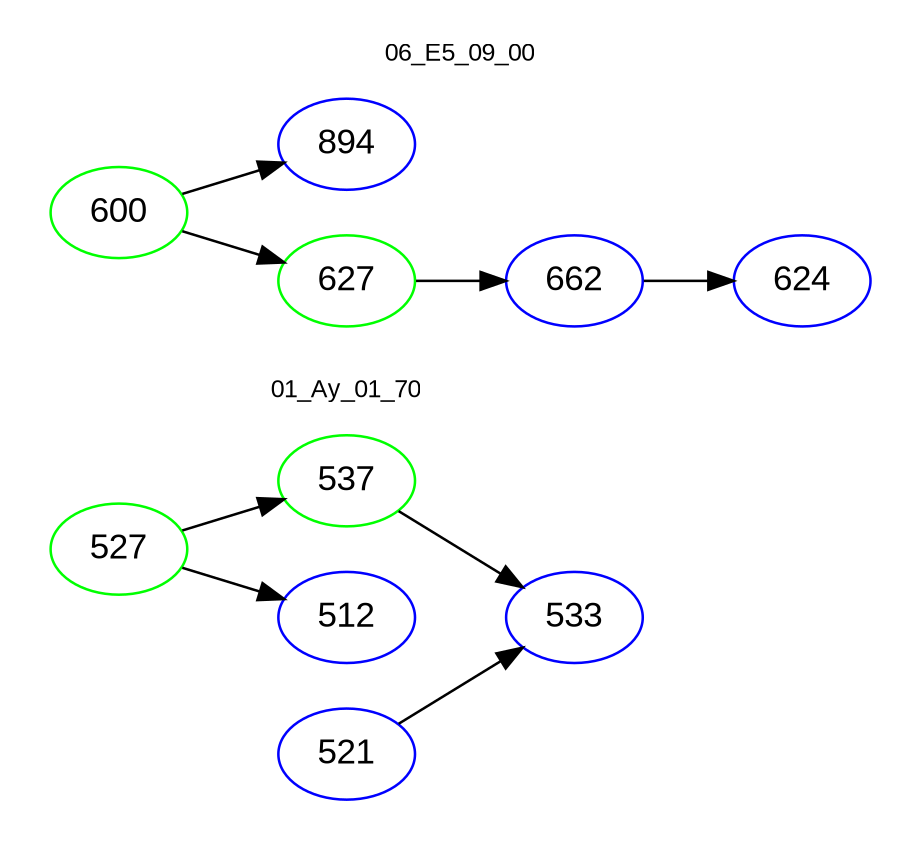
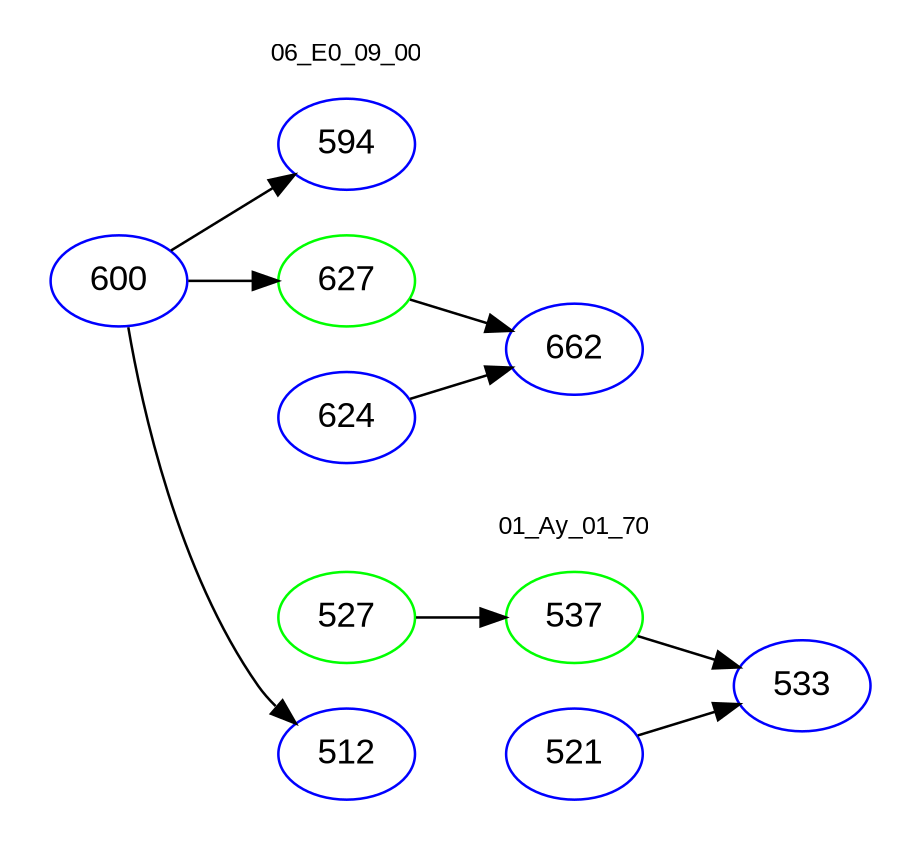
(461, 54) -> (347, 54)
(347, 144) -> (347, 144)
(119, 213) -> (119, 281)
(676, 281) -> (449, 387)
(221, 580) -> (179, 526)
